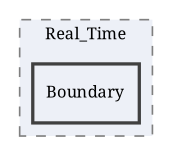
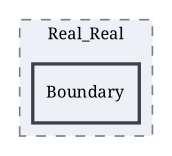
(86, 35) -> (86, 35)
